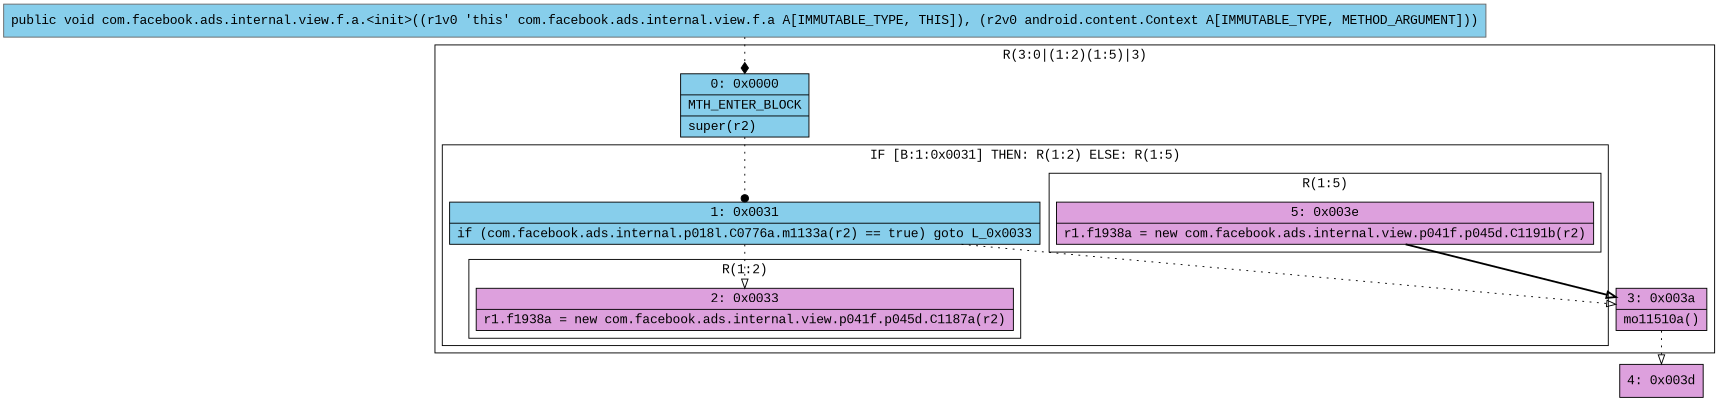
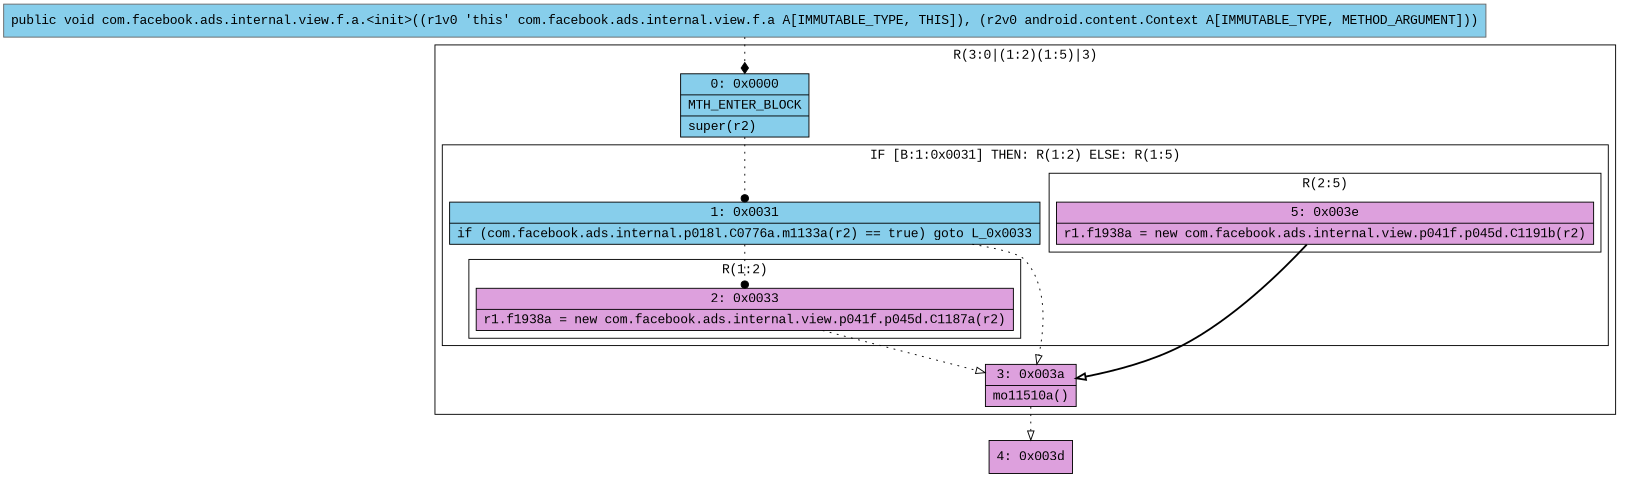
(1325, 184) -> (1325, 184)
(745, 265) -> (745, 265)
none -> (903, 351)
